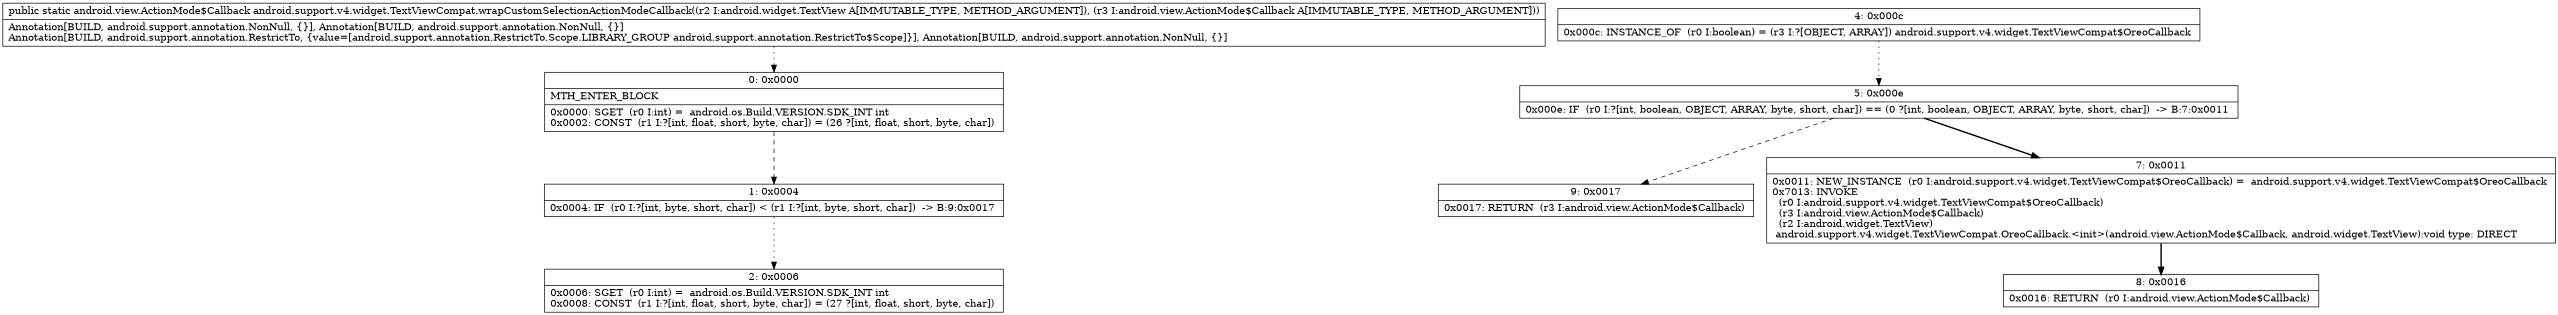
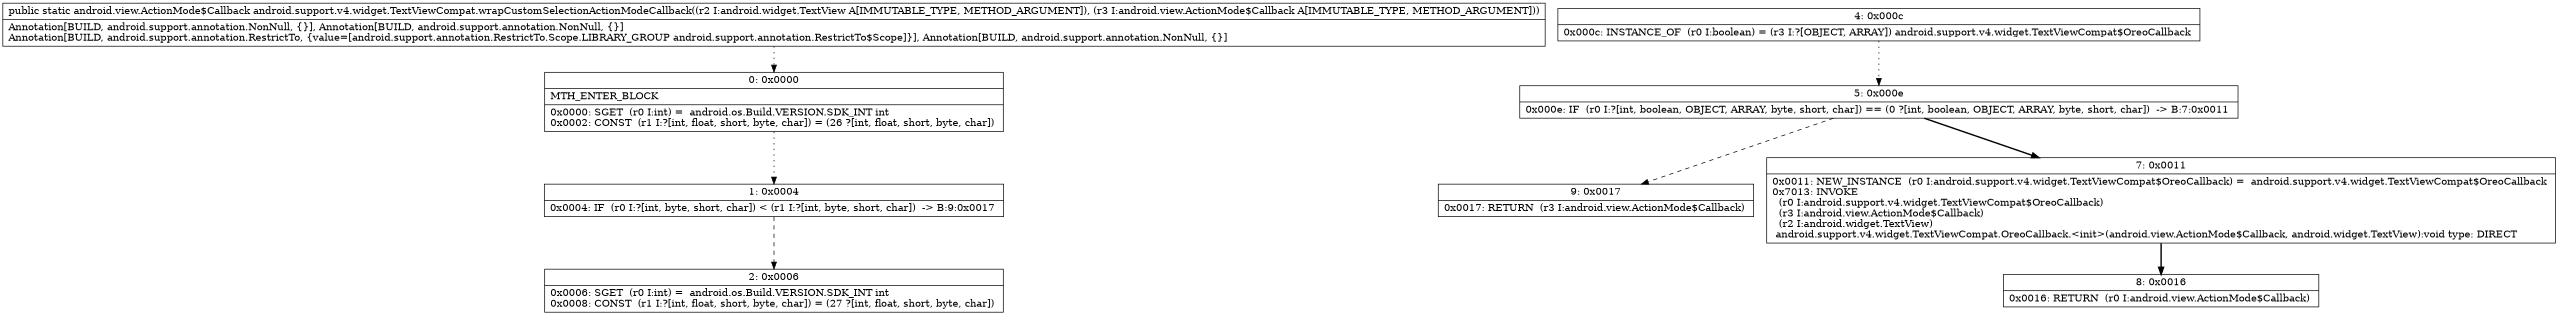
(774, 154) -> (774, 154)
(774, 239) -> (774, 239)
